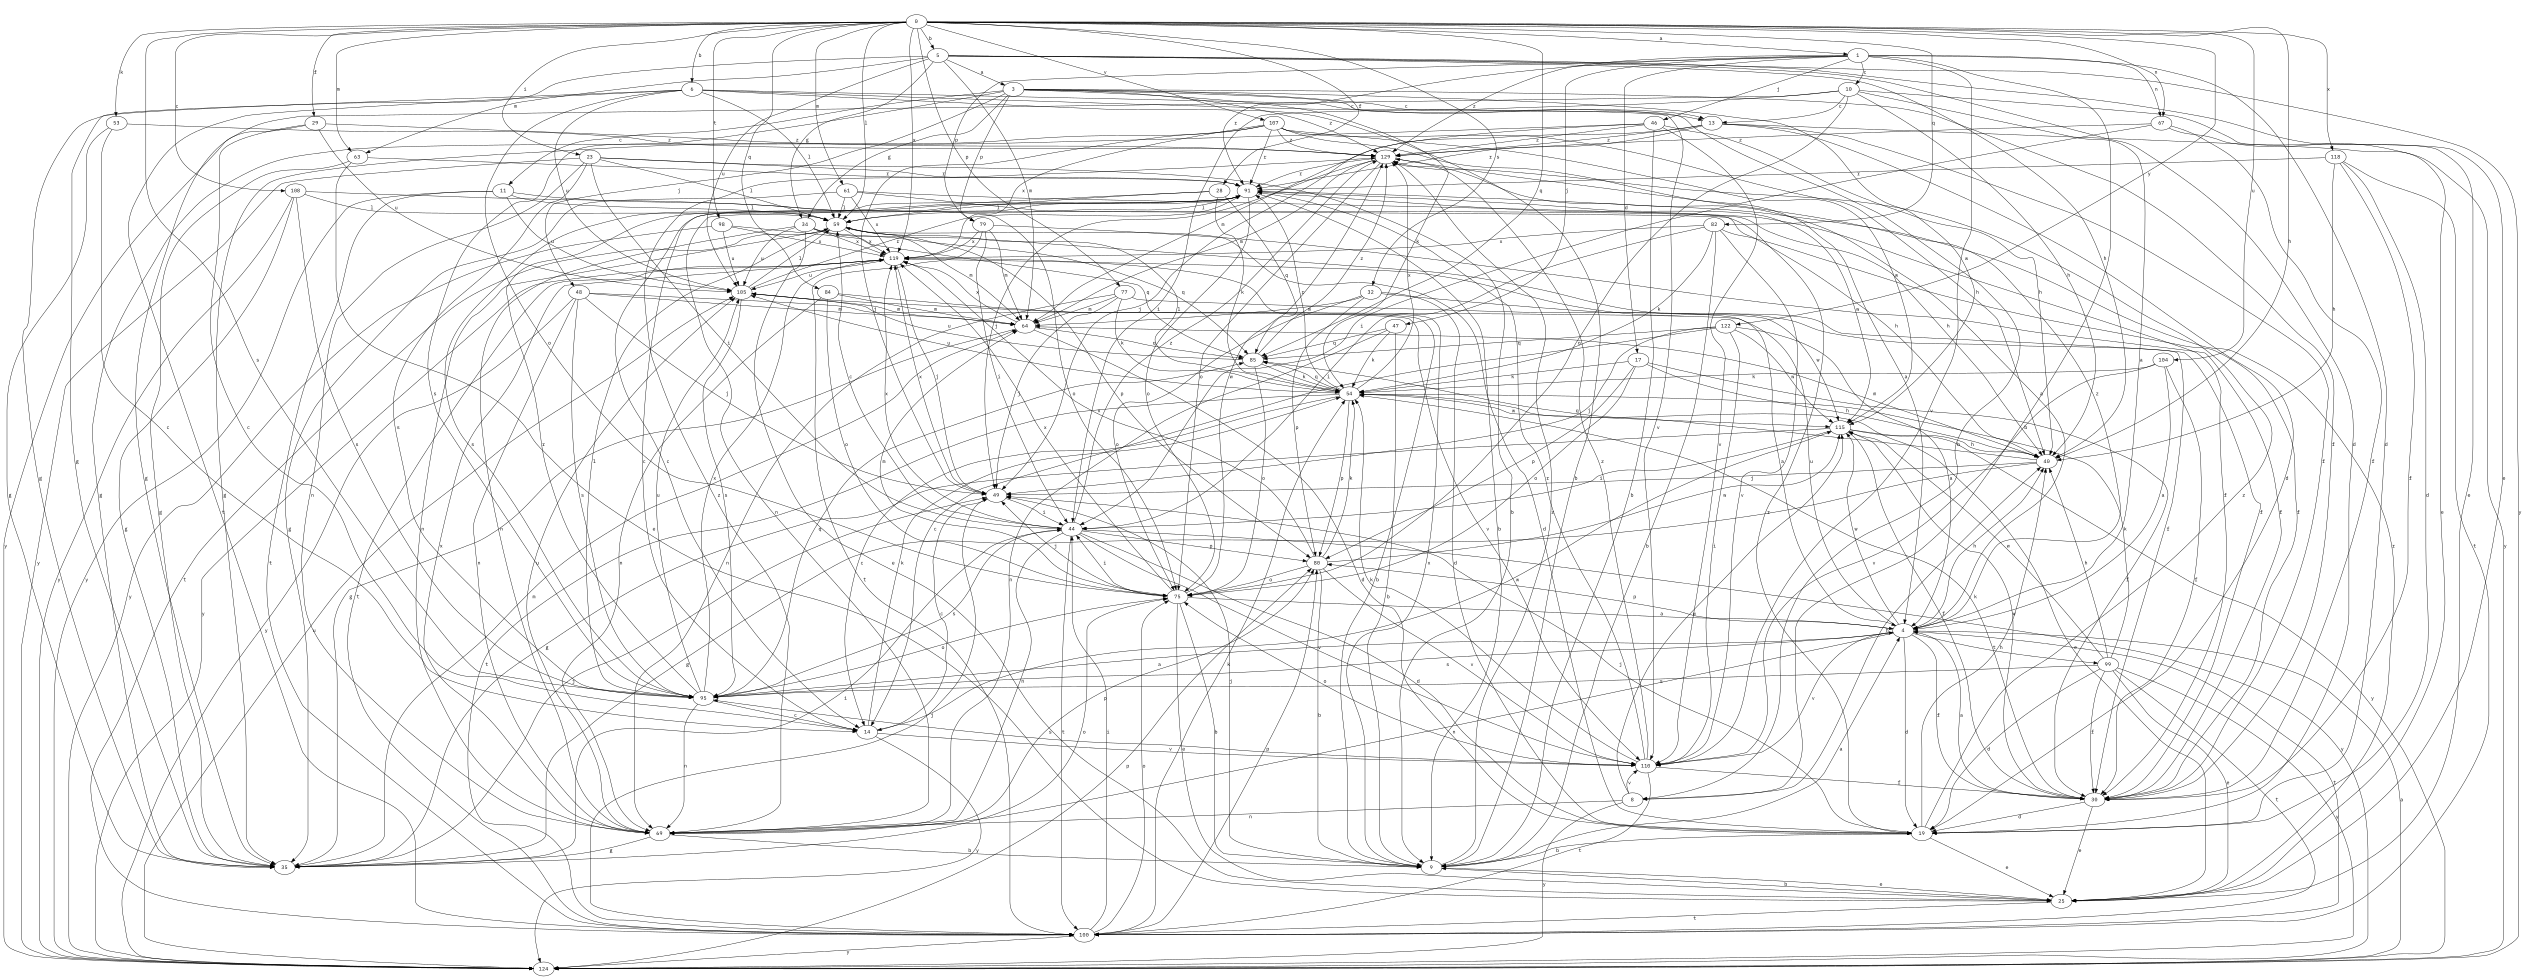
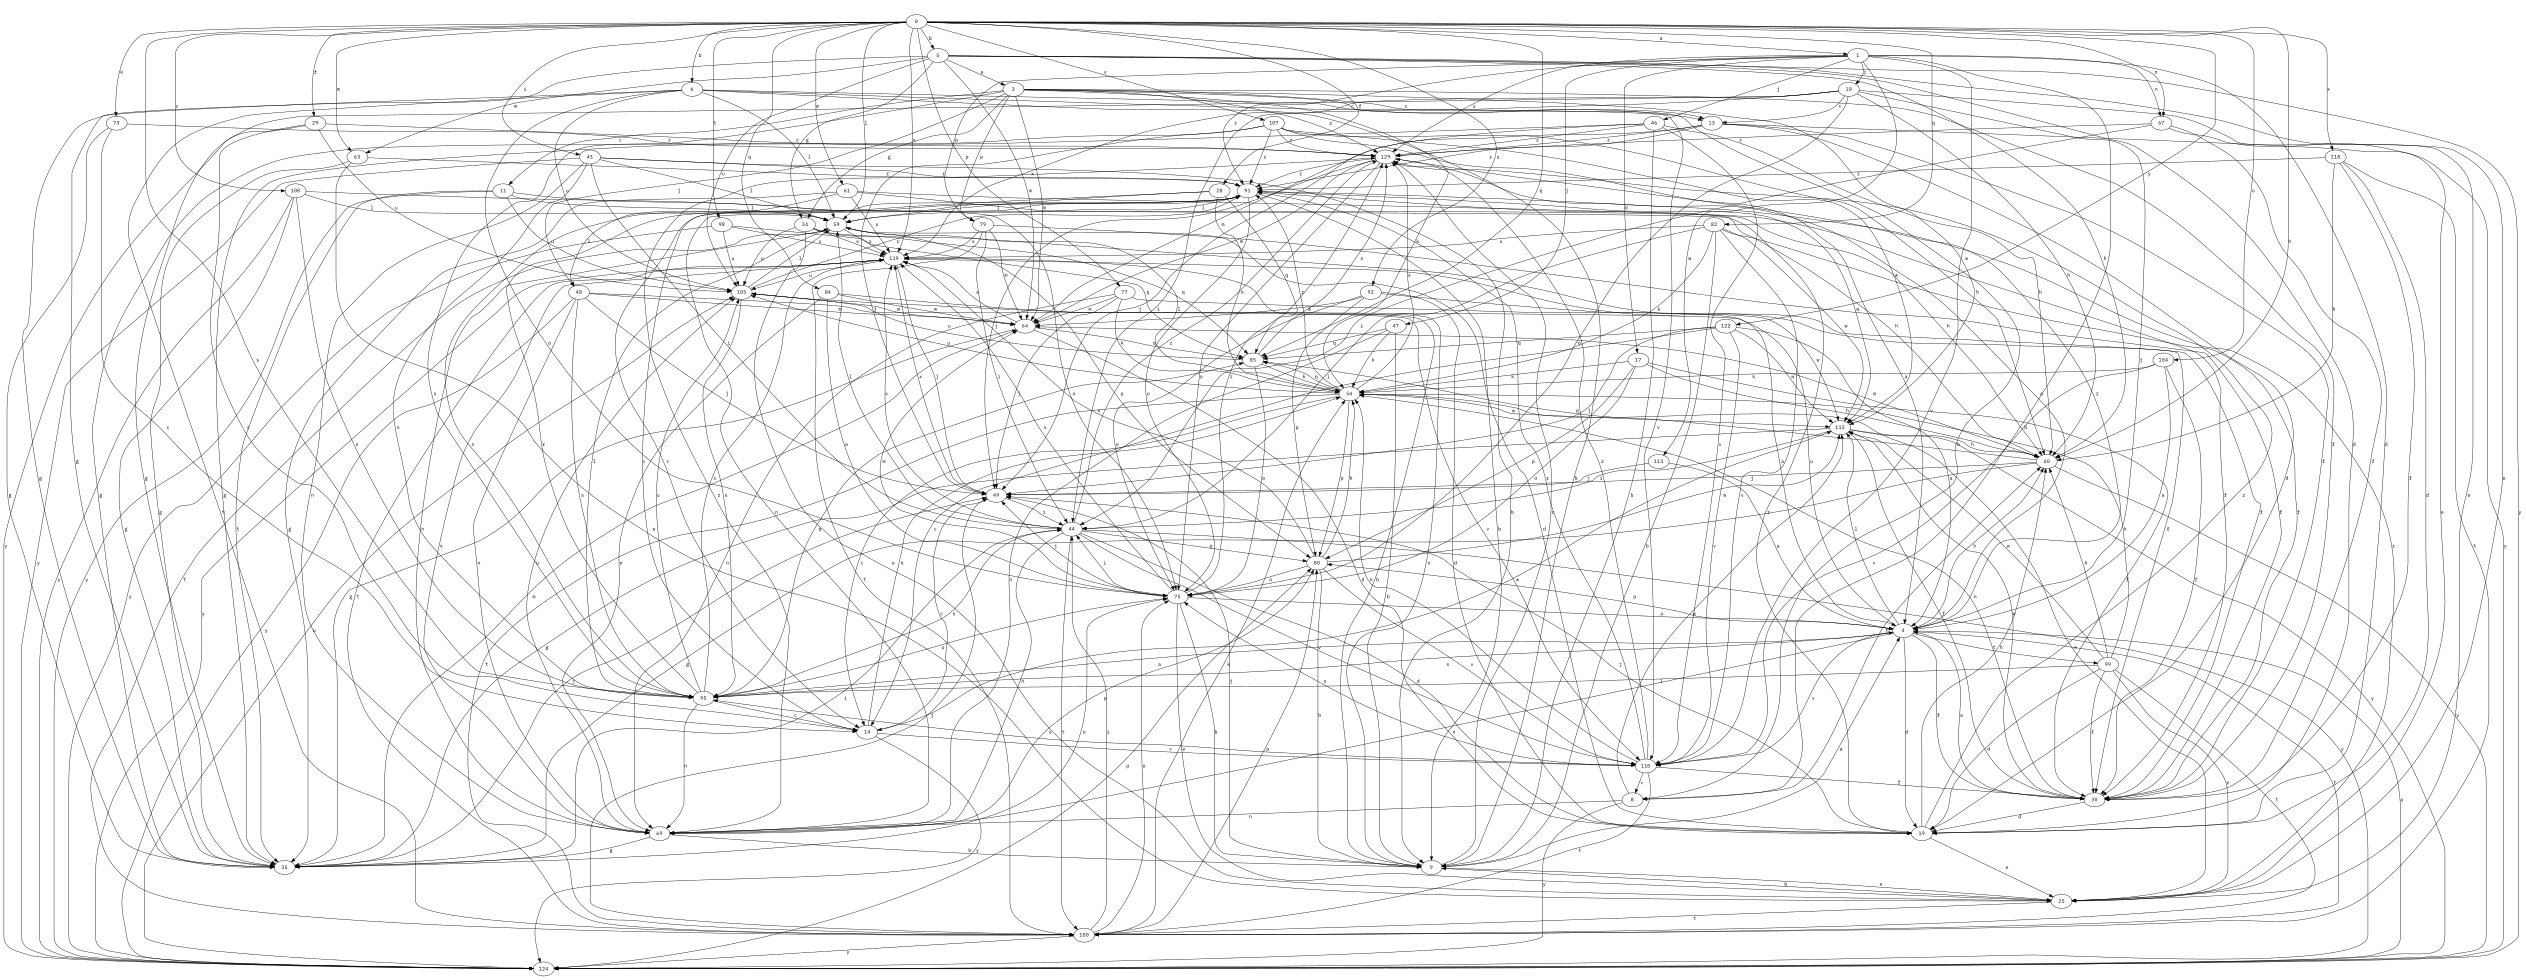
(117, 123) -> (117, 123)
(590, 157) -> (590, 157)
(1069, 165) -> (1210, 118)
(842, 206) -> (686, 211)
(946, 264) -> (1041, 194)
(1371, 292) -> (1371, 292)
none -> (1826, 313)
(2141, 360) -> (2141, 360)
(851, 377) -> (851, 377)
(1231, 377) -> (1231, 377)
(484, 441) -> none
none -> (1659, 461)
(1856, 529) -> (1856, 529)
(1715, 546) -> (1715, 546)
(1662, 681) -> (1662, 681)
(380, 770) -> (239, 474)
(1627, 782) -> (1640, 781)
(1677, 838) -> none
(2079, 849) -> none
(1651, 959) -> (2475, 950)
